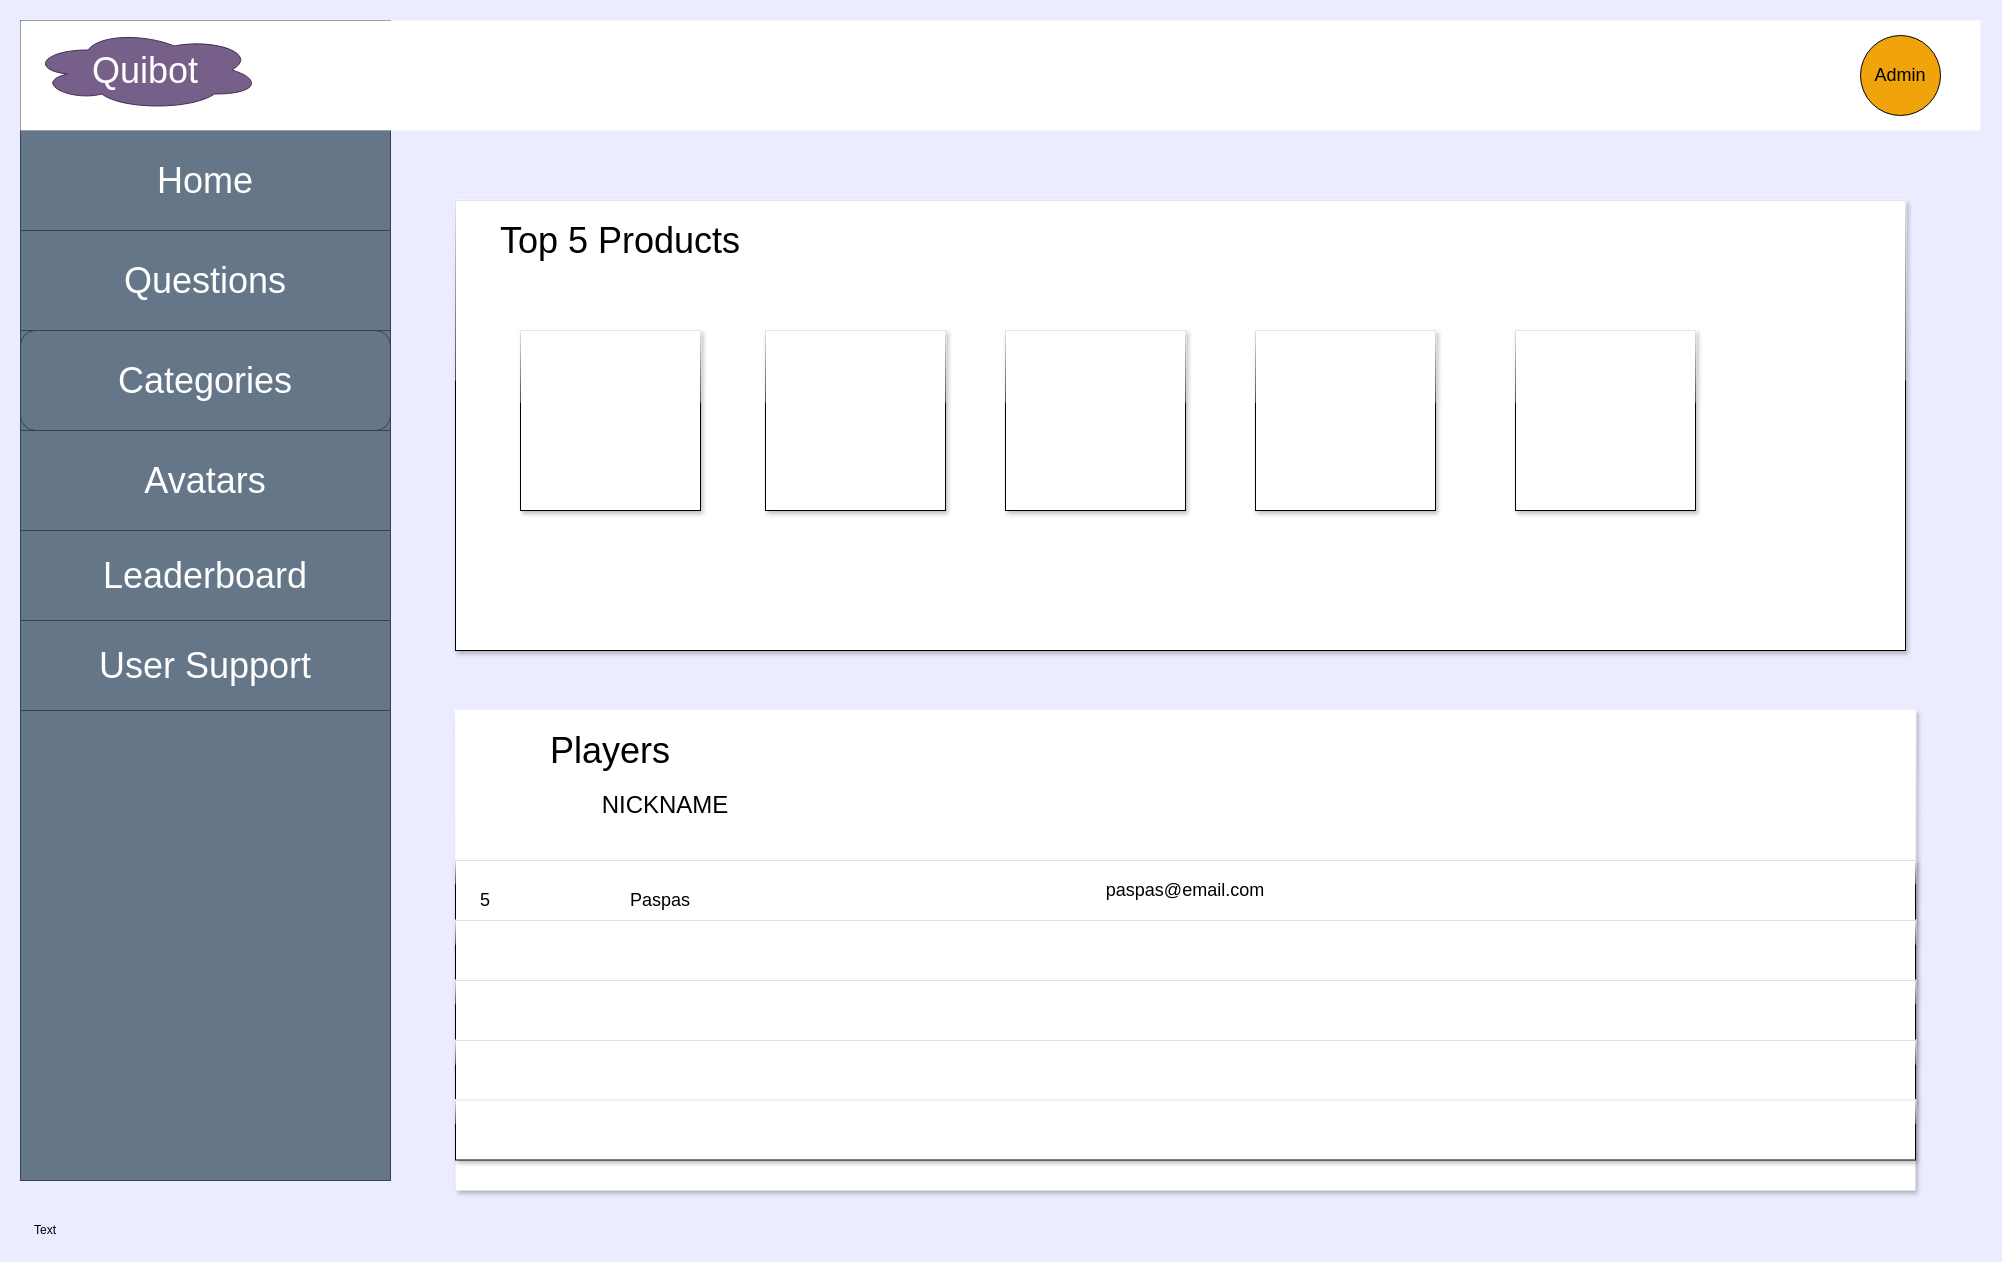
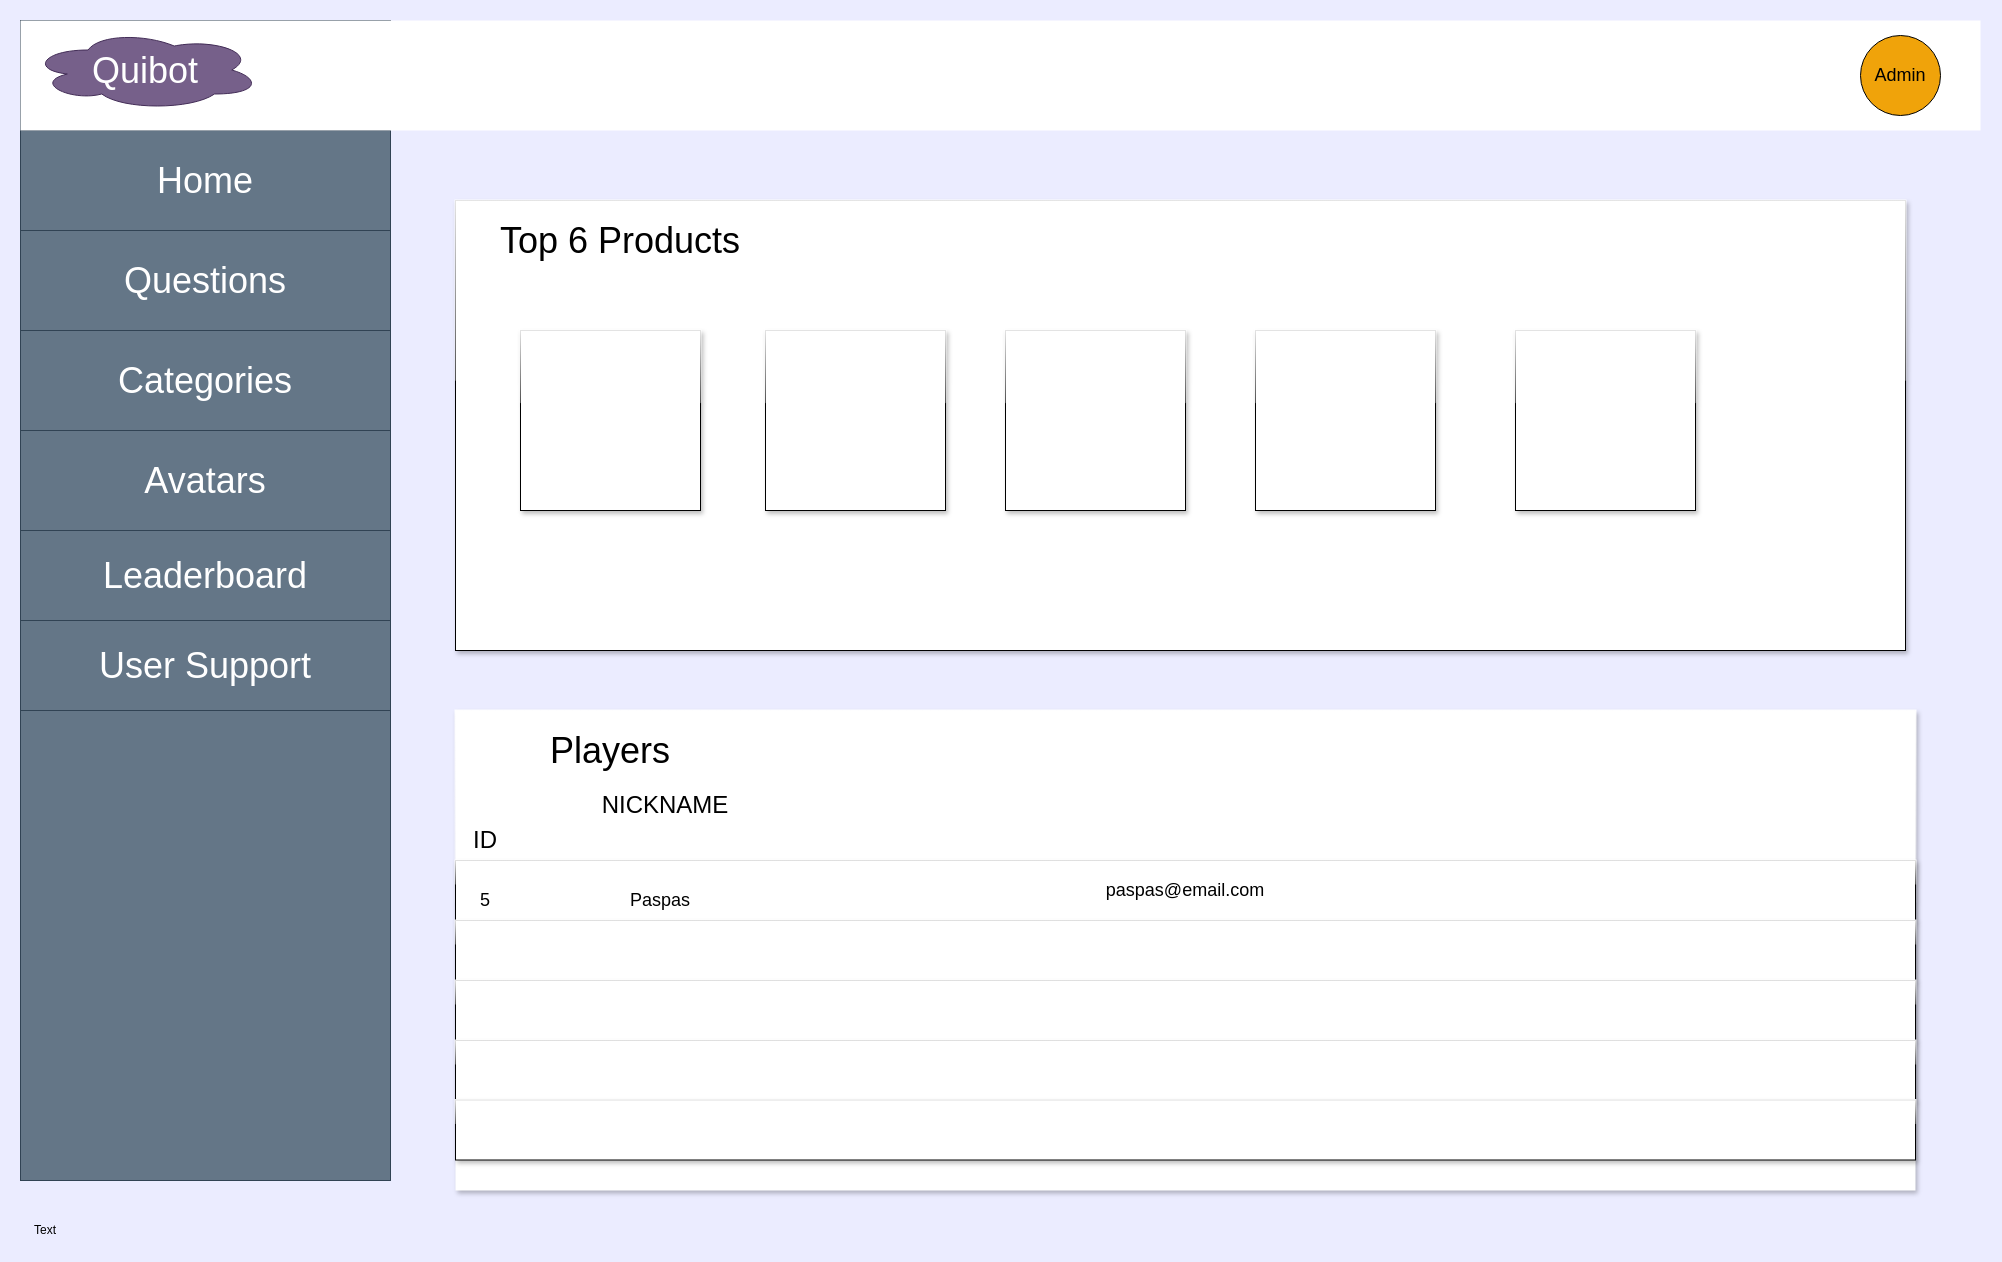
(621, 241) -> (621, 241)
(206, 381) -> (206, 381)
none -> (486, 841)
